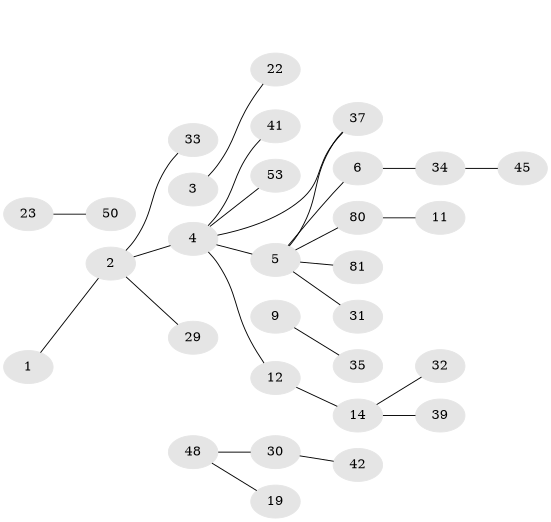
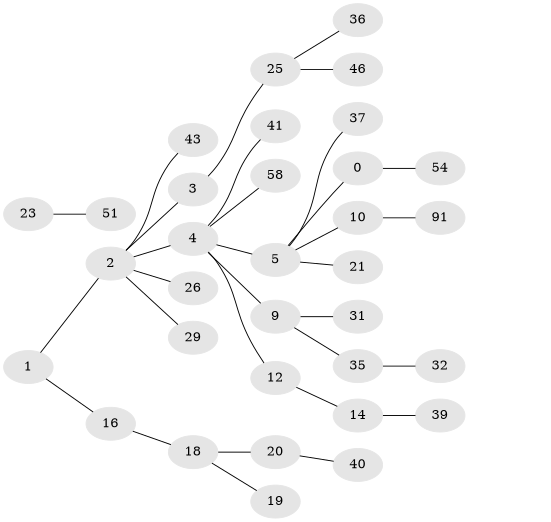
none -> (358, 20)
(275, 70) -> (275, 70)
none -> (358, 70)
(193, 140) -> (193, 140)
(358, 168) -> (358, 168)
(440, 168) -> (440, 168)
(523, 168) -> none
(275, 176) -> (275, 176)
(297, 203) -> (234, 278)
(111, 214) -> (111, 214)
(358, 218) -> (358, 218)
(440, 218) -> (440, 218)
none -> (152, 226)
(358, 267) -> (358, 267)
none -> (193, 288)
(317, 288) -> (317, 317)
(399, 391) -> (399, 366)
none -> (111, 424)
(193, 452) -> (193, 452)
(275, 452) -> (275, 452)
(358, 465) -> (358, 465)
